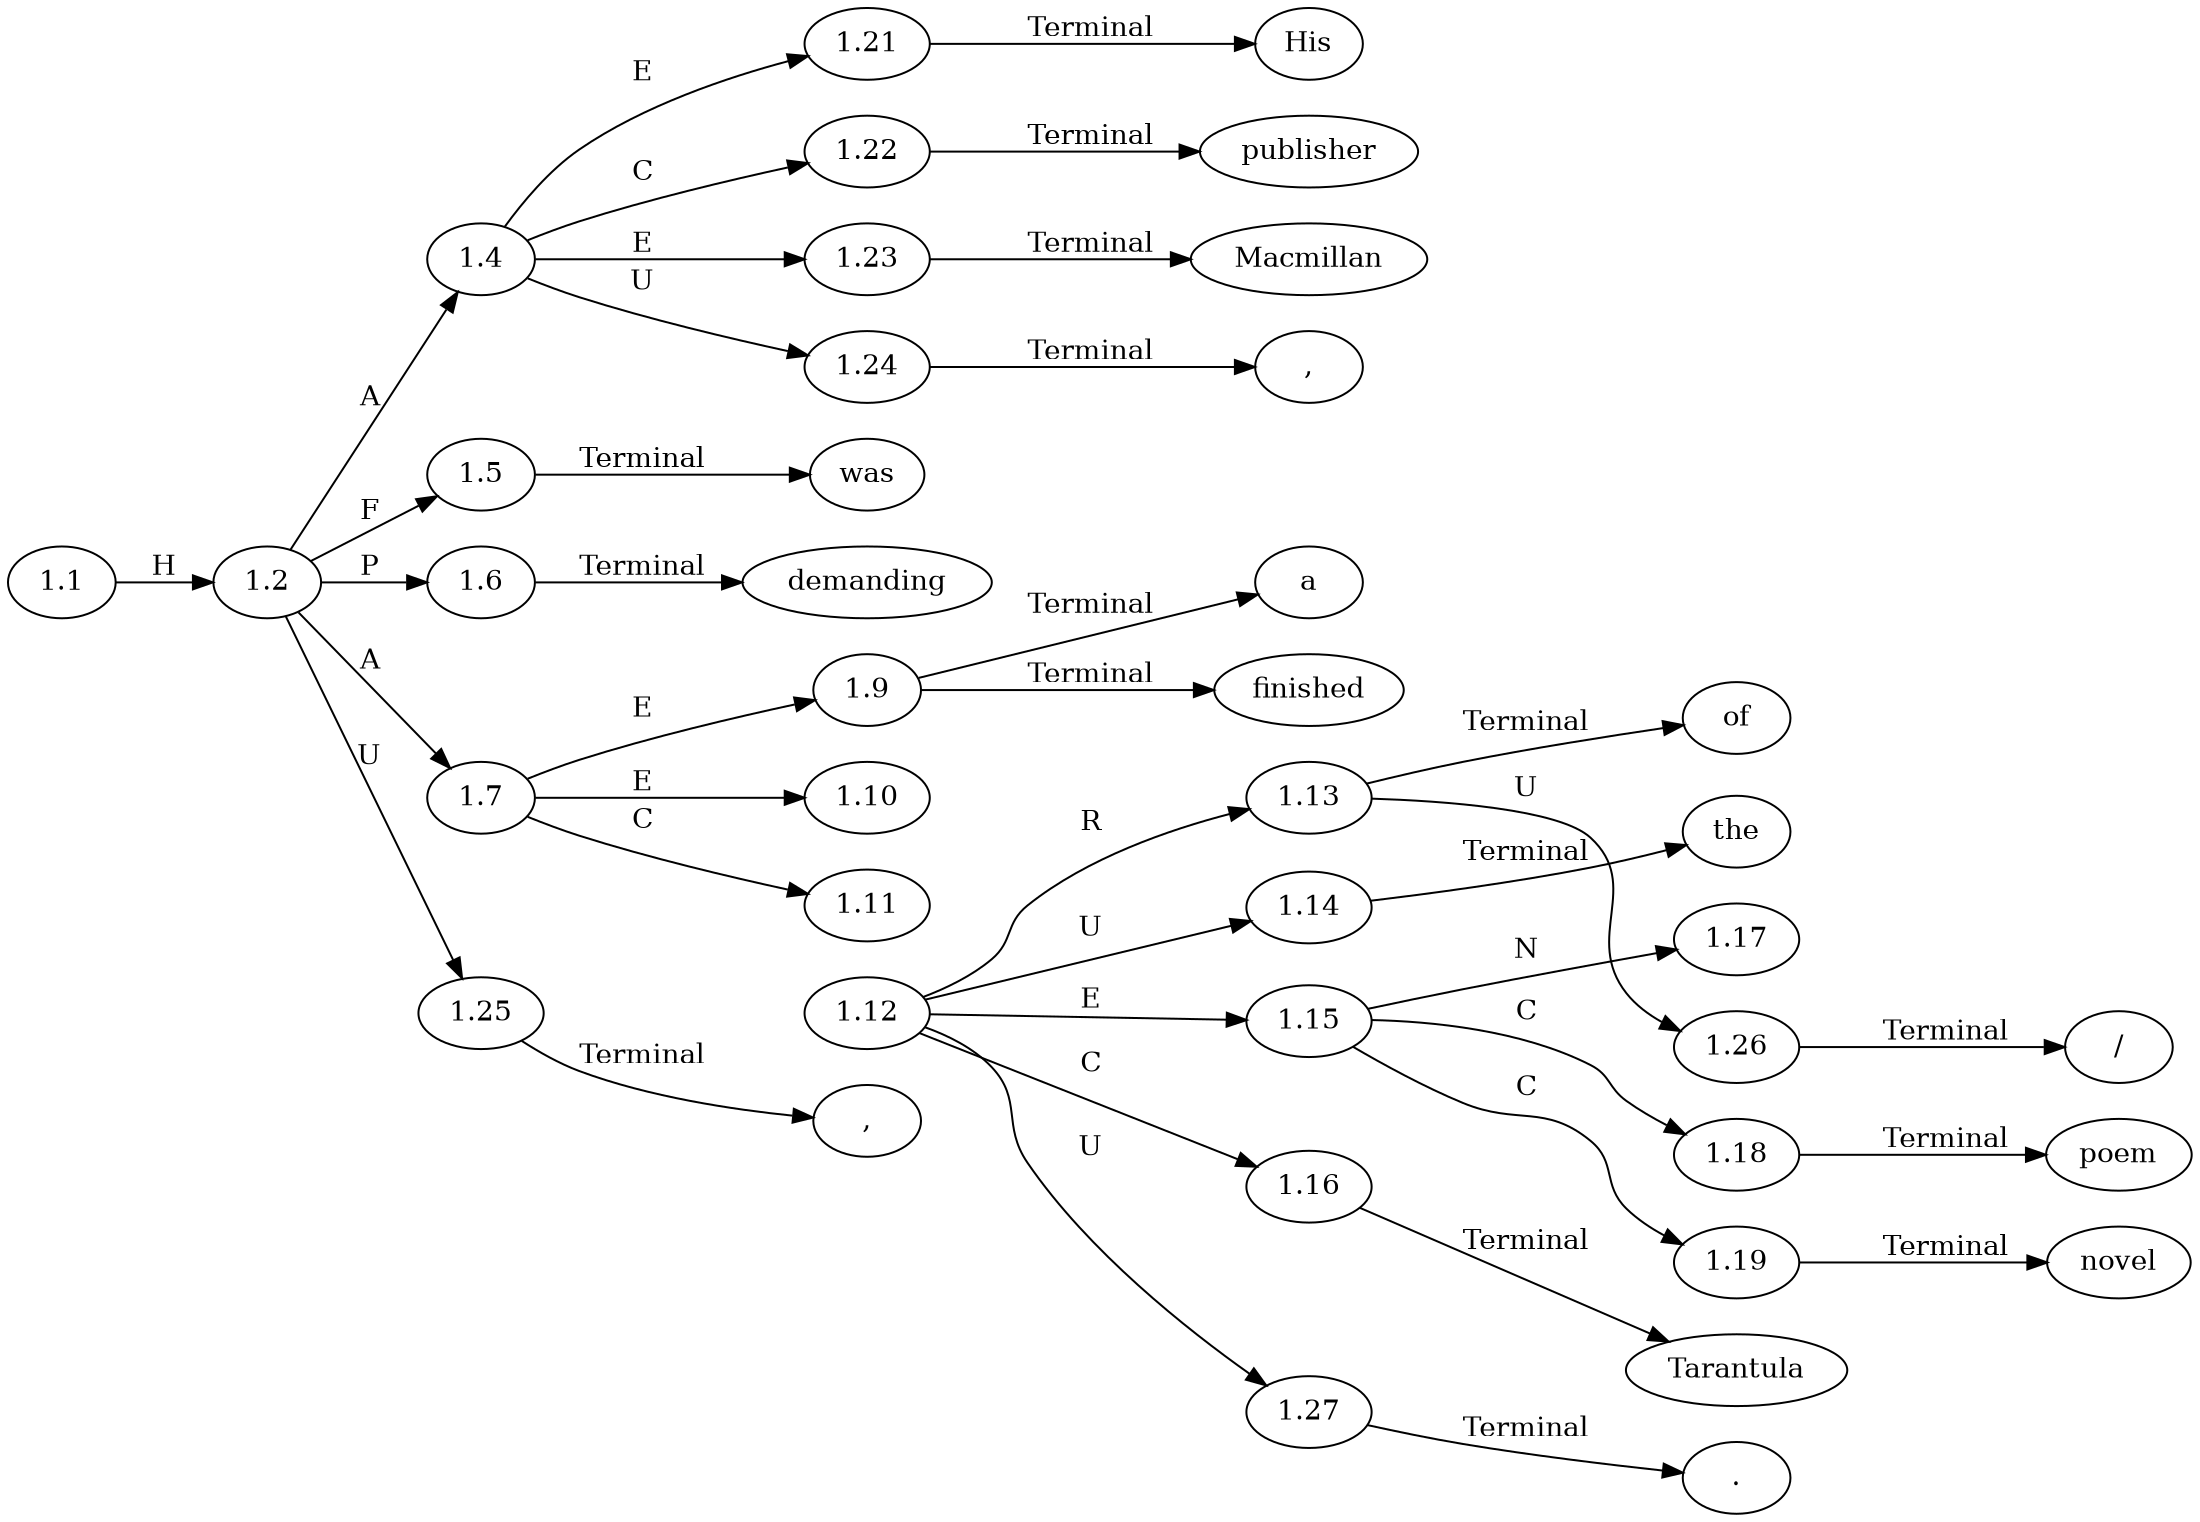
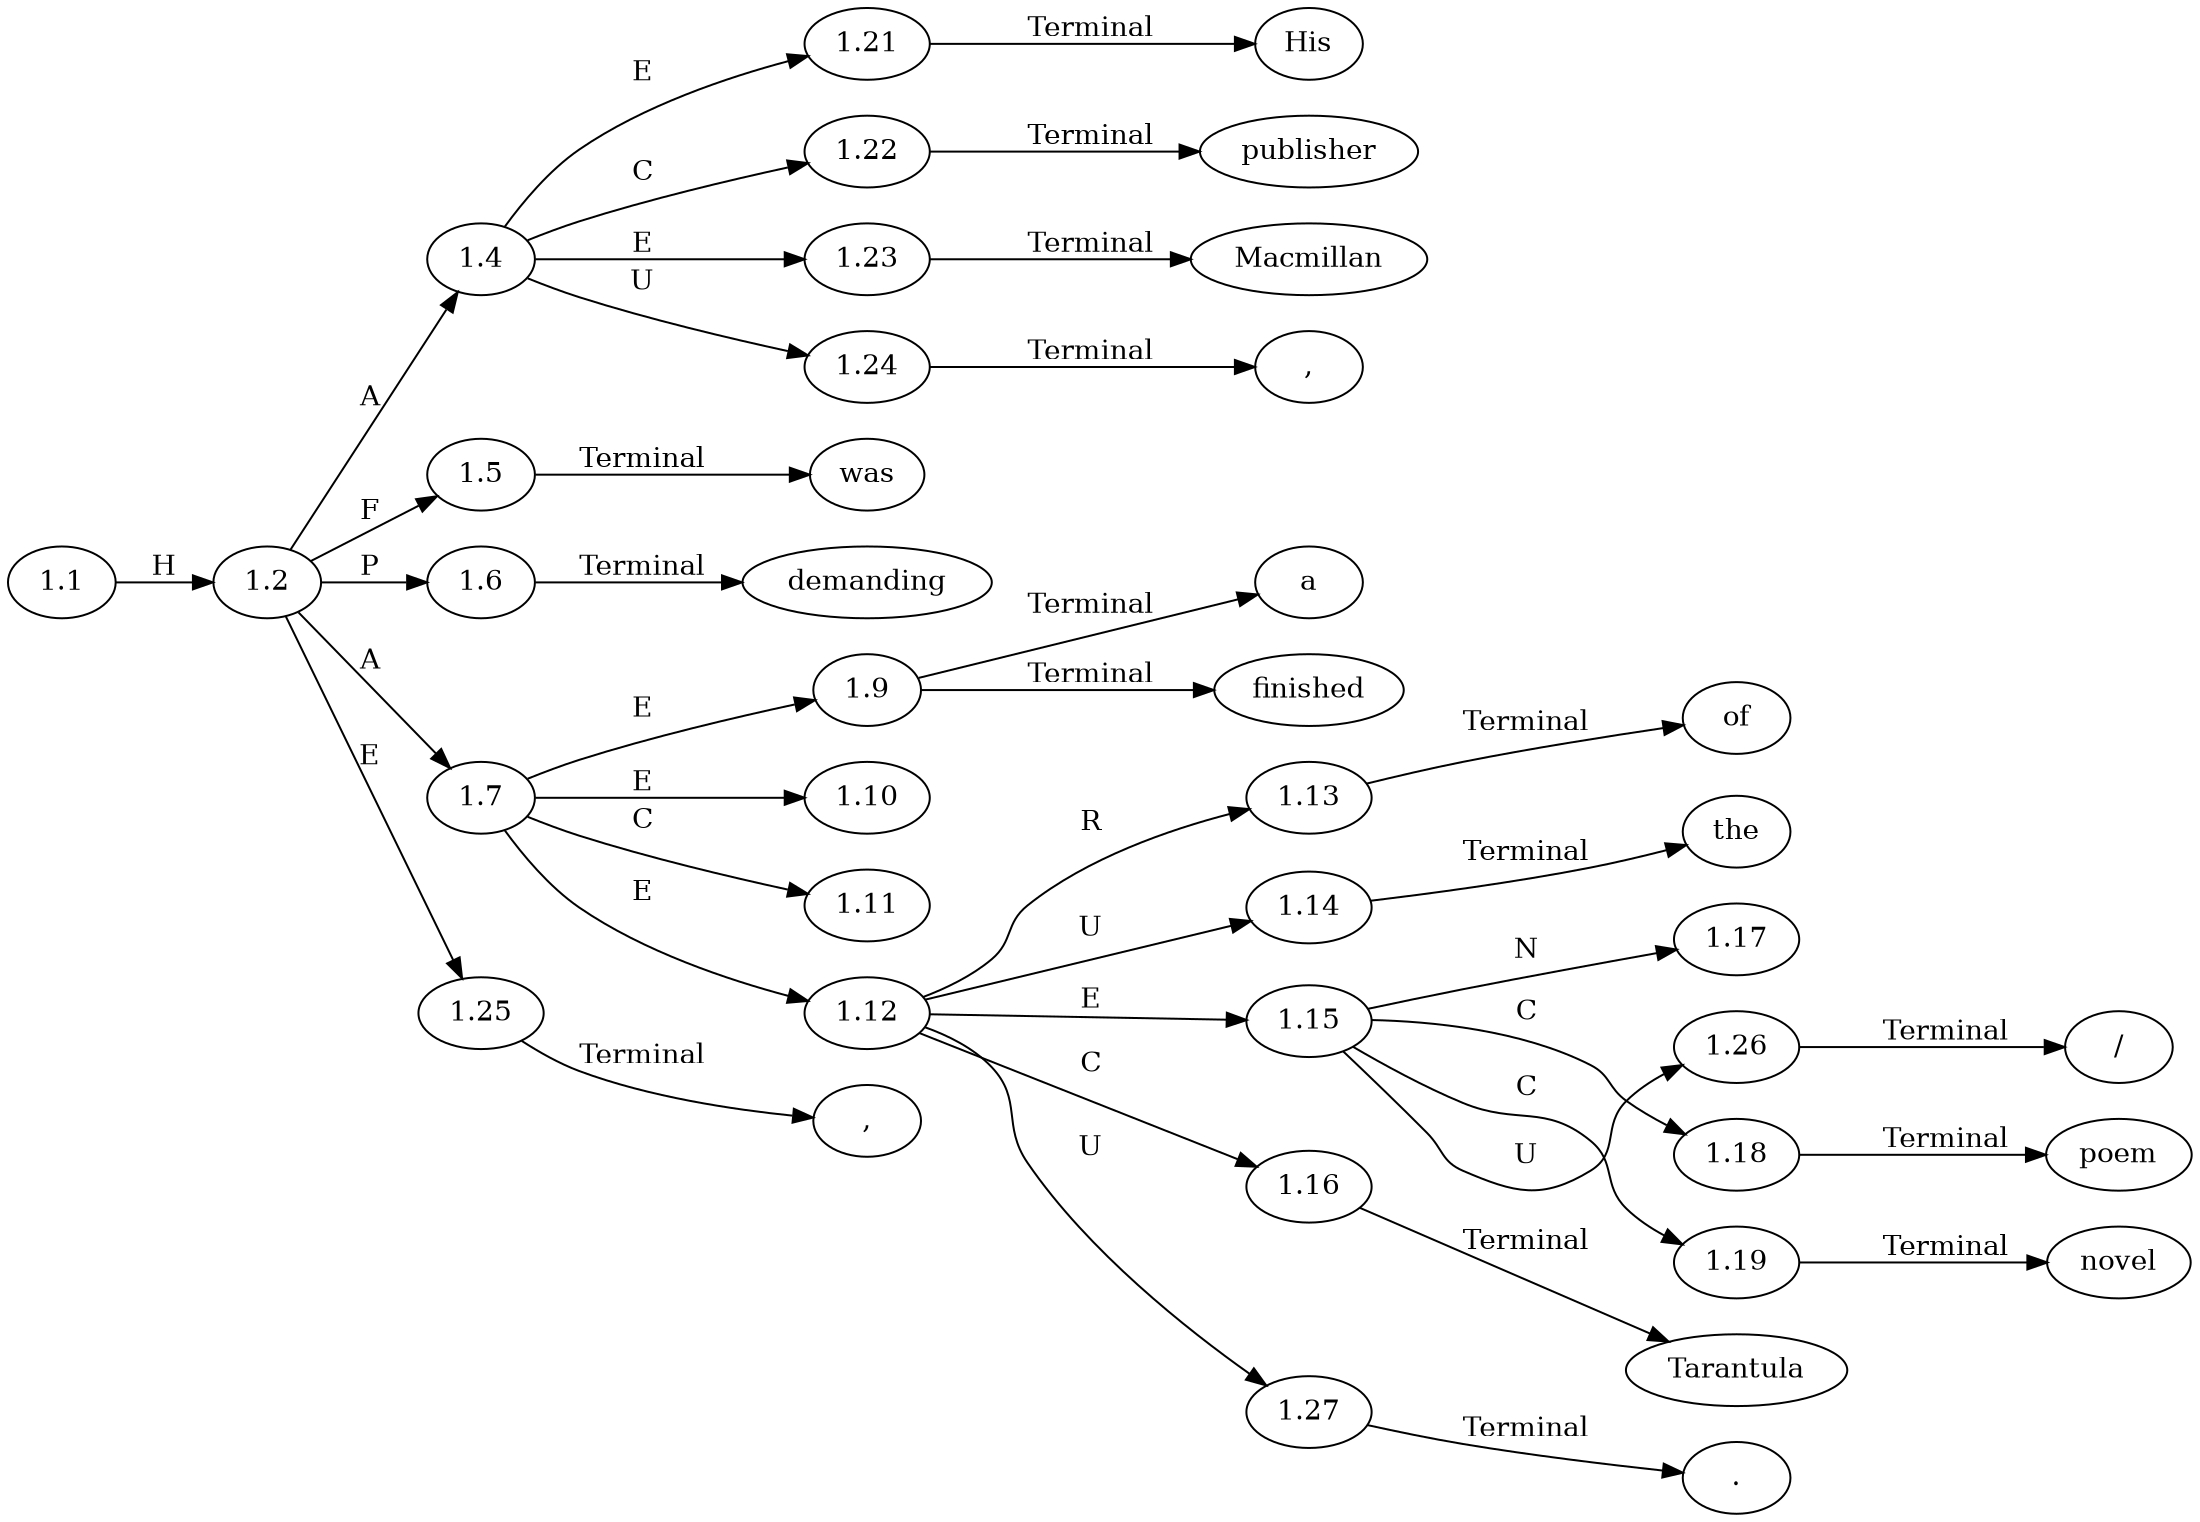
(370, 757) -> (370, 757)
(1585, 834) -> (1506, 1187)
none -> (631, 938)
